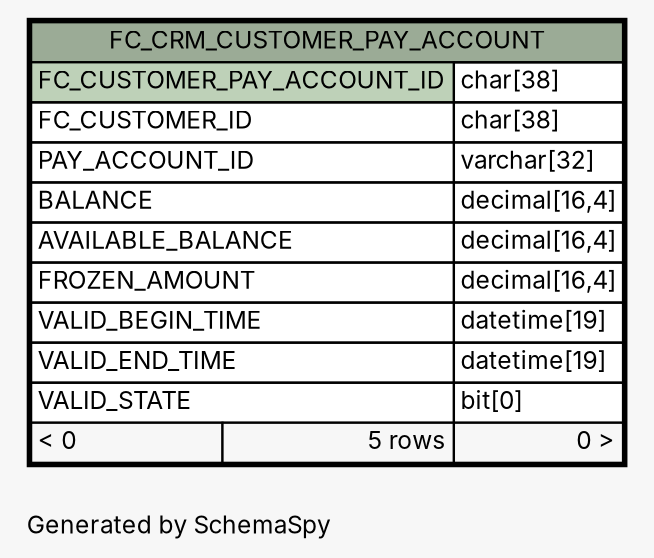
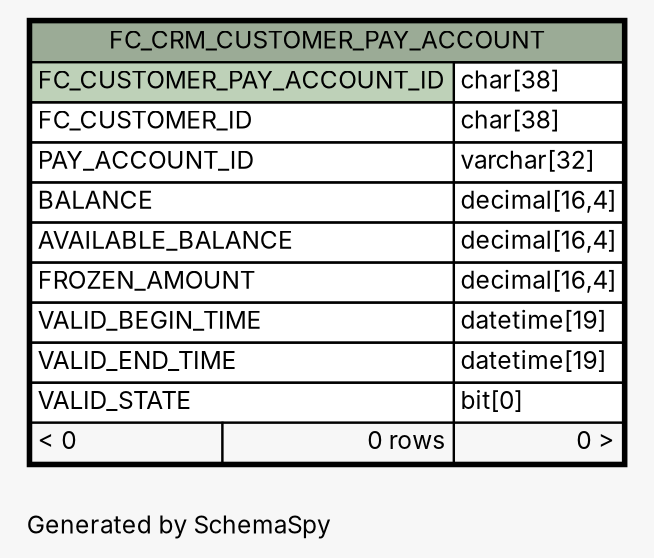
(407, 442) -> (407, 442)
